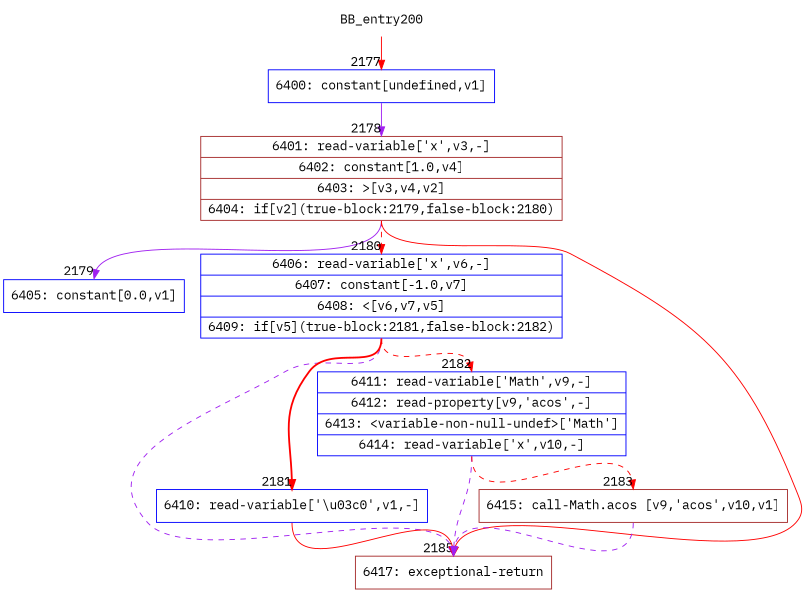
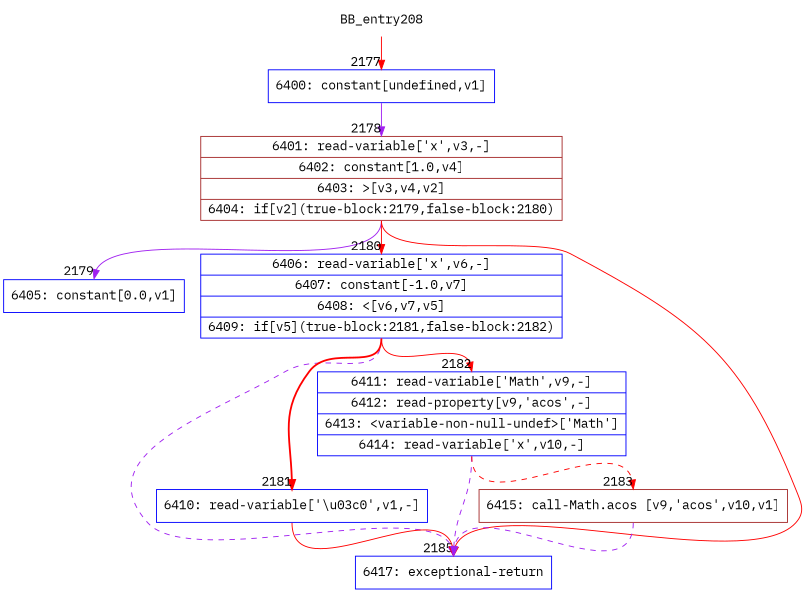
(381, 20) -> (381, 20)
(381, 233) -> (381, 233)
(422, 355) -> (422, 355)
(454, 573) -> (454, 573)
